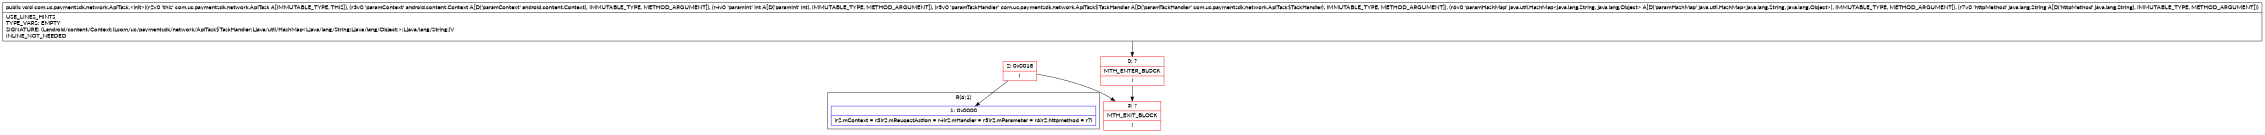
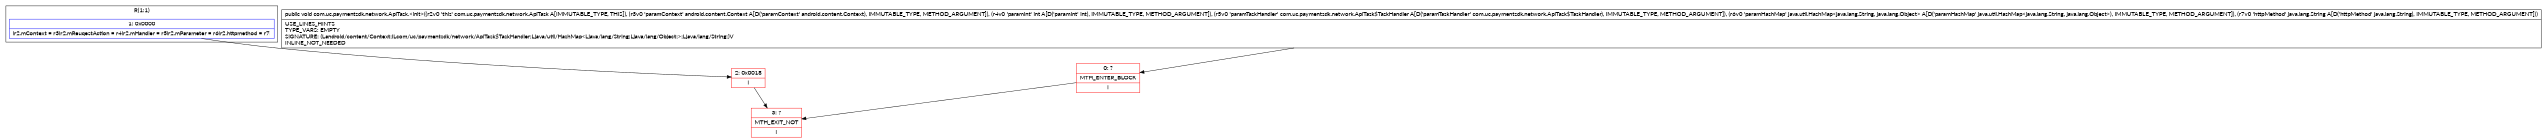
(996, 90) -> (464, 63)
(963, 98) -> (142, 11)
(1132, 116) -> (776, 122)
